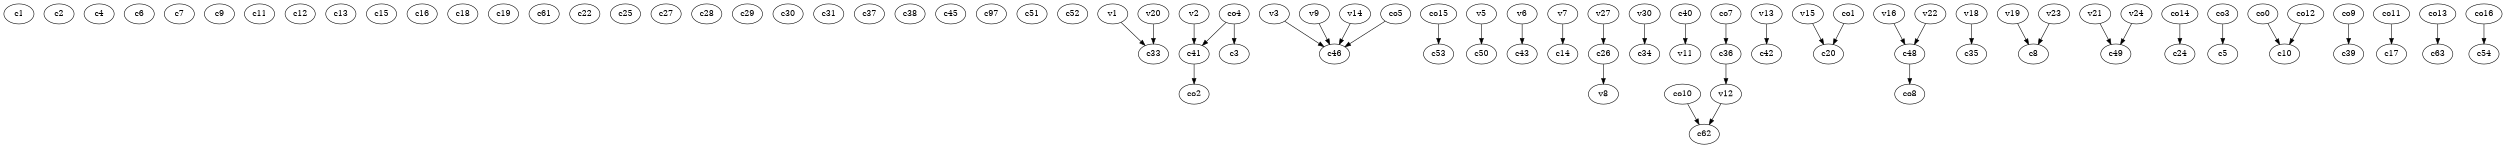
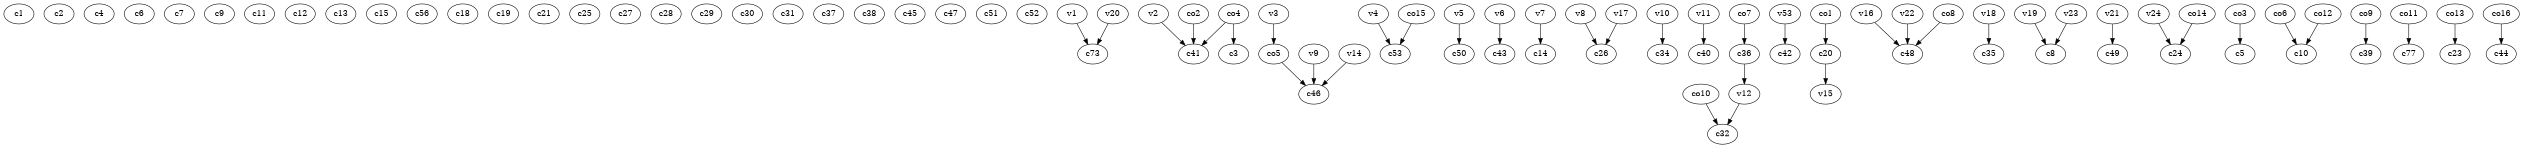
(422, 14) -> (422, 14)
(544, 14) -> (544, 14)
(585, 14) -> none
(991, 14) -> (951, 14)
none -> (1373, 14)
(1603, 14) -> (1621, 14)
(1645, 14) -> (1662, 14)
(1767, 14) -> (1785, 14)
(2263, 14) -> (2280, 14)
(1685, 31) -> (1704, 31)
(1817, 31) -> (1826, 71)
(2127, 31) -> (2163, 32)
(1302, 32) -> (1274, 31)
(1153, 54) -> (1093, 54)
(2392, 54) -> (2409, 54)
(2438, 54) -> (2455, 54)
(2484, 54) -> (2501, 54)
(1194, 71) -> (1194, 31)
(1603, 71) -> (1590, 31)
(1910, 71) -> (1930, 32)
(1704, 134) -> (1723, 134)
